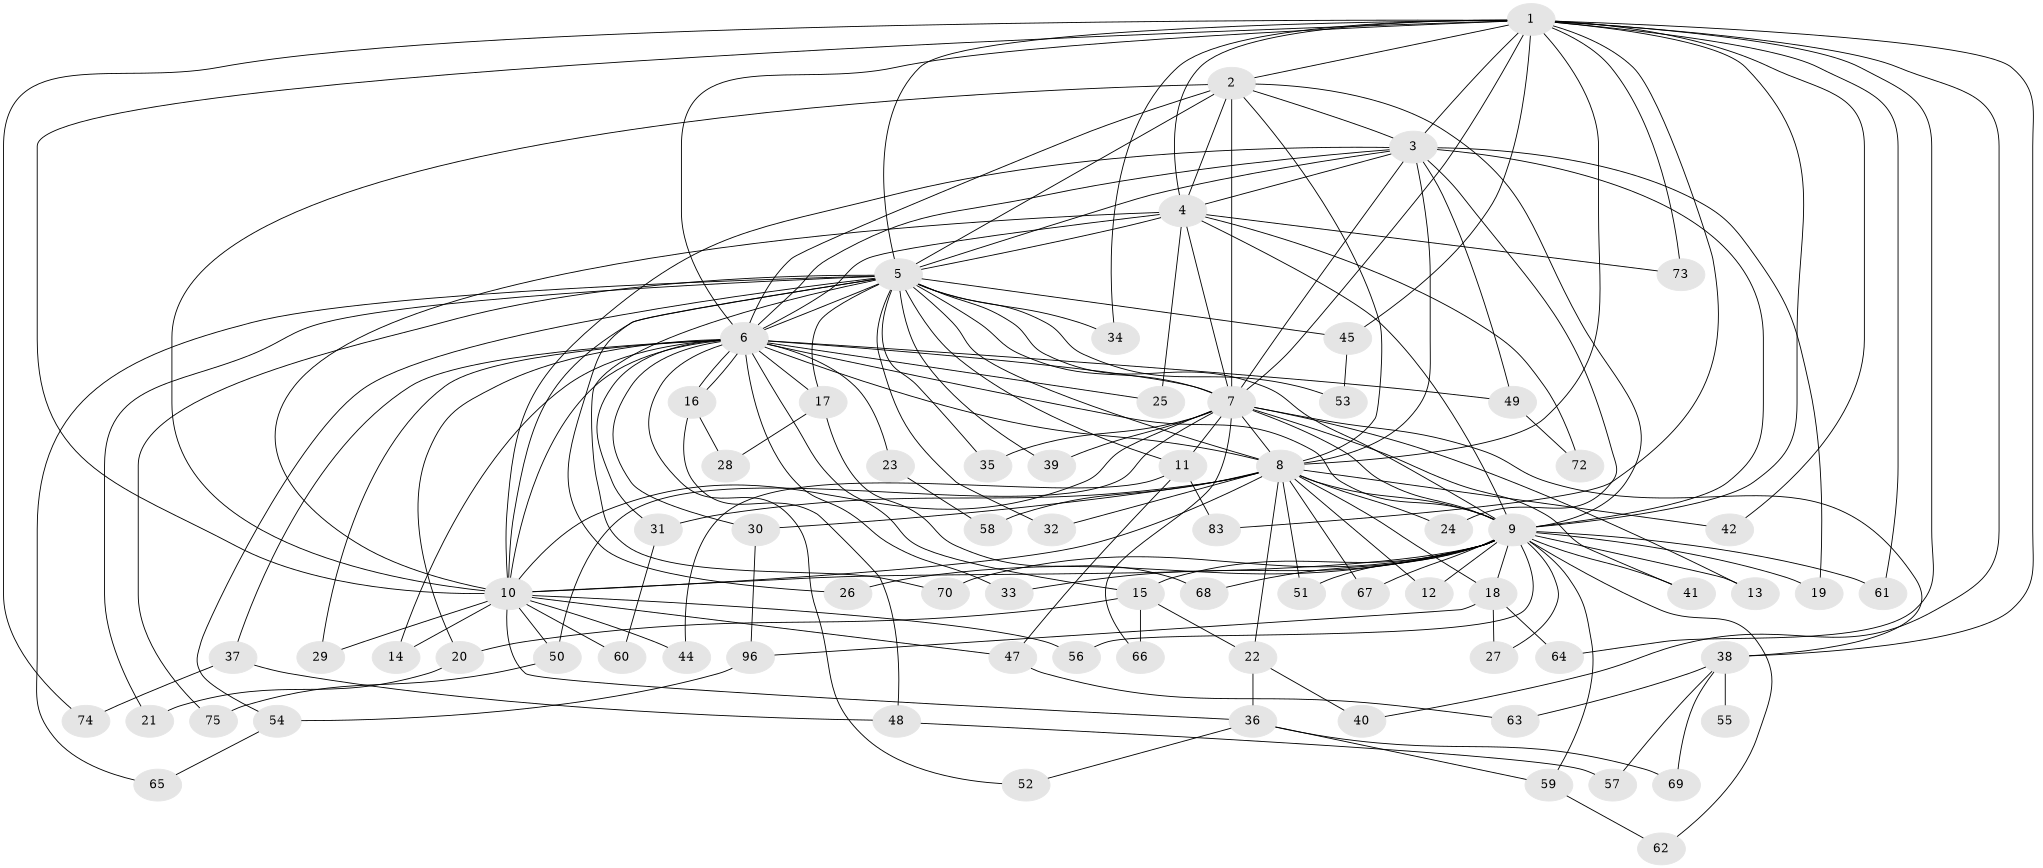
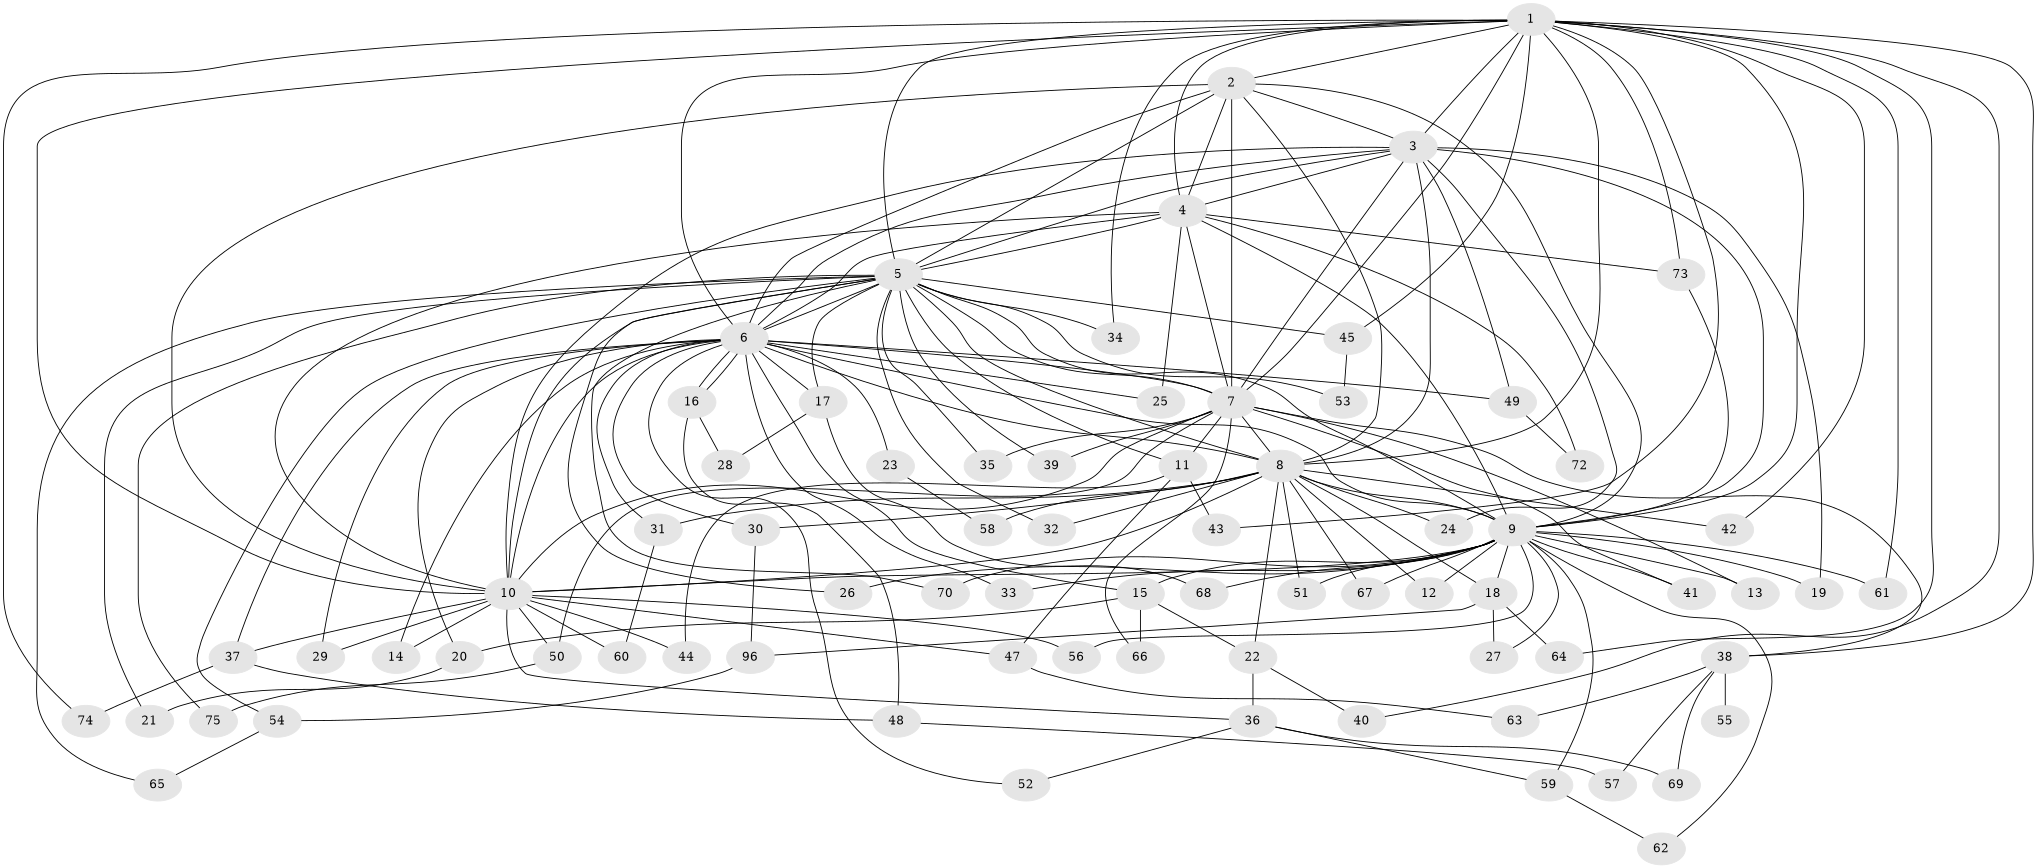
(1370, 473) -> (1714, 472)
(1217, 530) -> (1217, 530)
none -> (370, 623)
